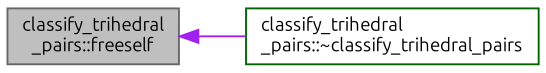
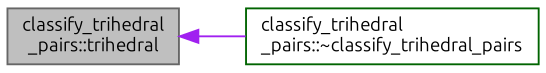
(93, 36) -> (93, 36)
